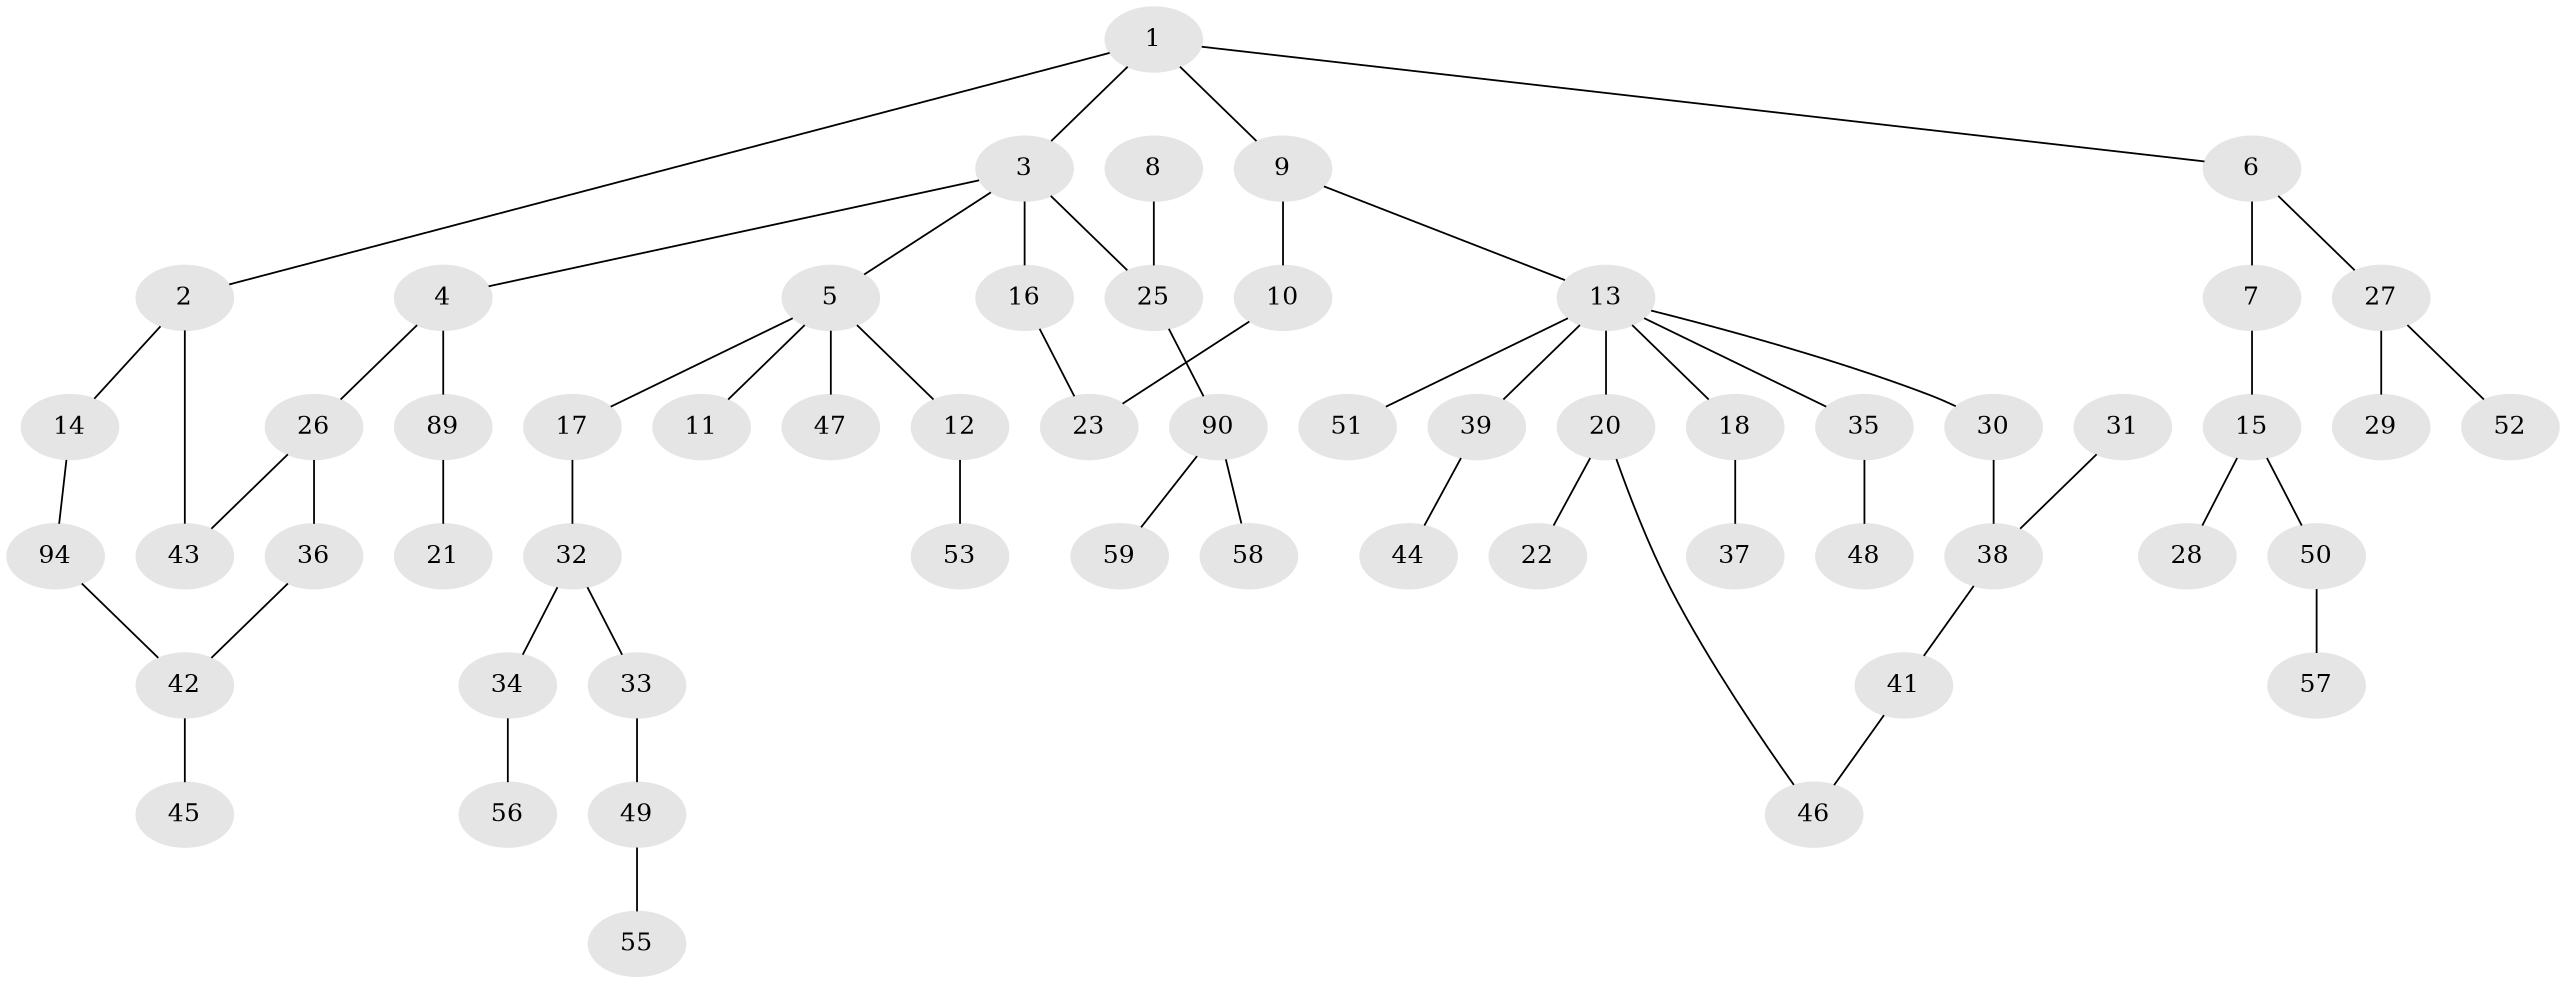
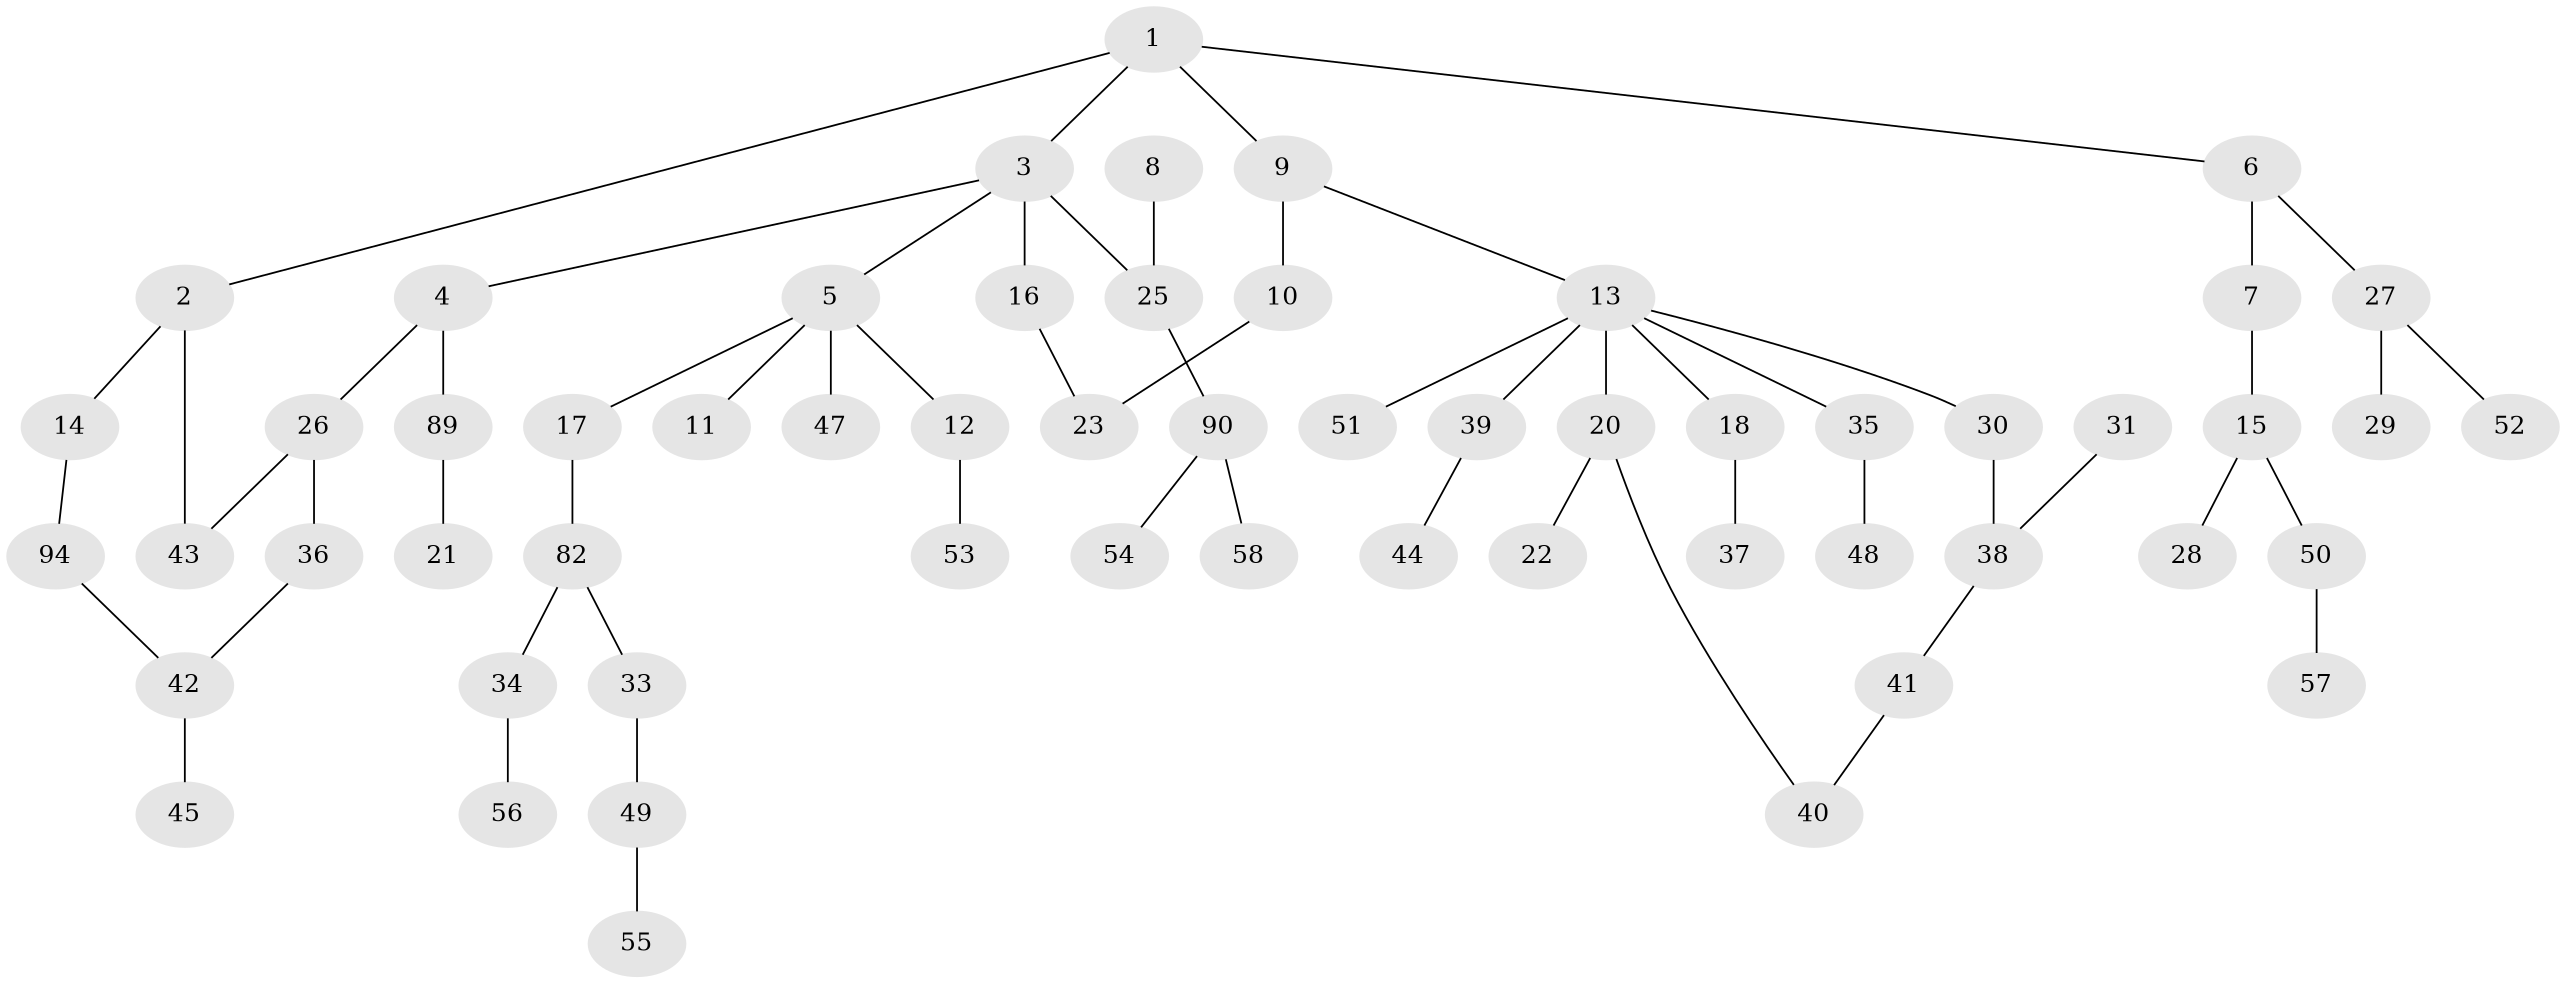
(572, 556) -> (572, 556)
(1120, 556) -> (1120, 556)
(1814, 815) -> (1814, 815)
